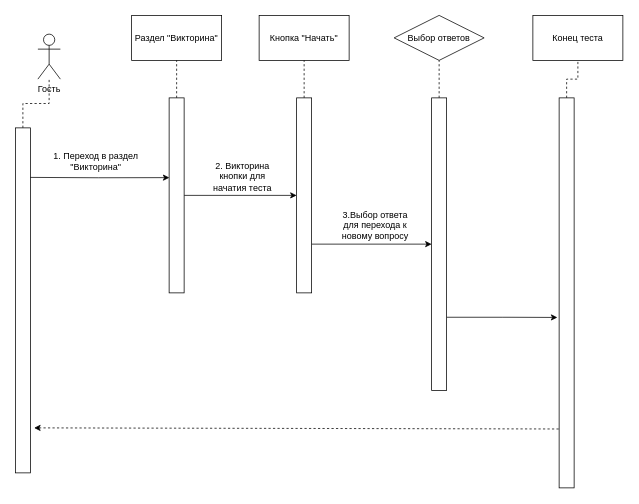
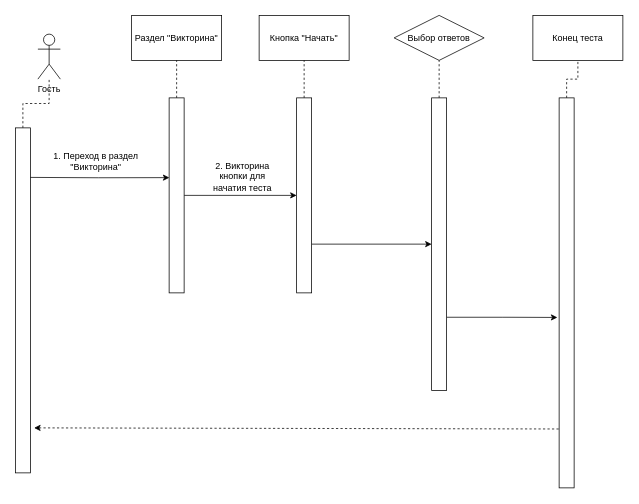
(375, 225) -> none
